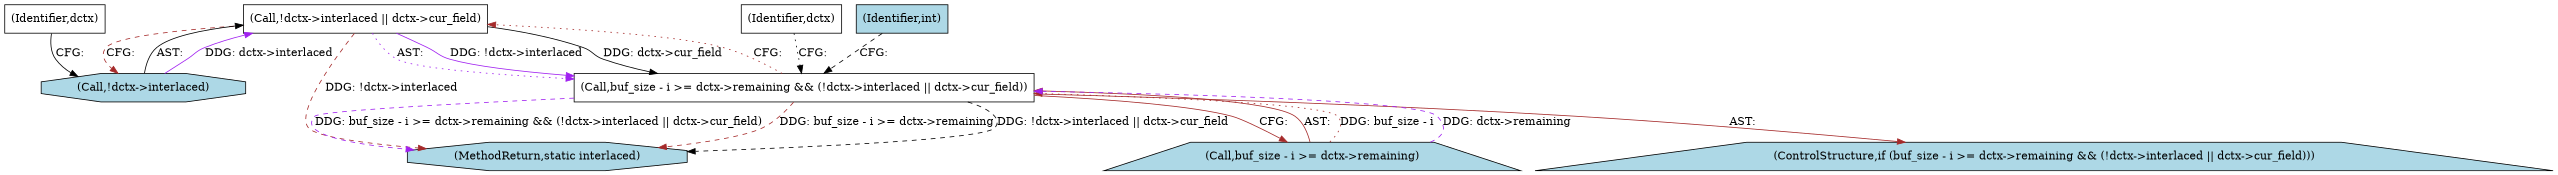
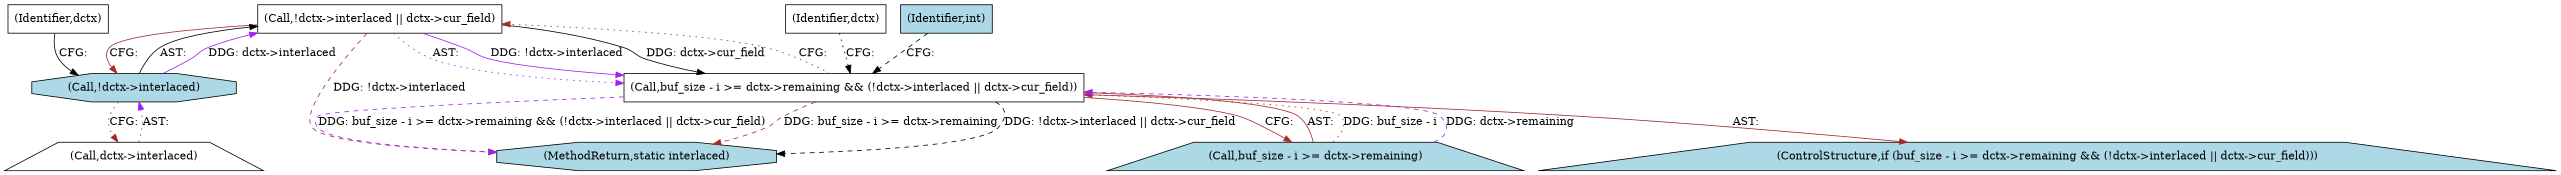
(161, 33) -> (172, 32)
none -> (134, 156)
